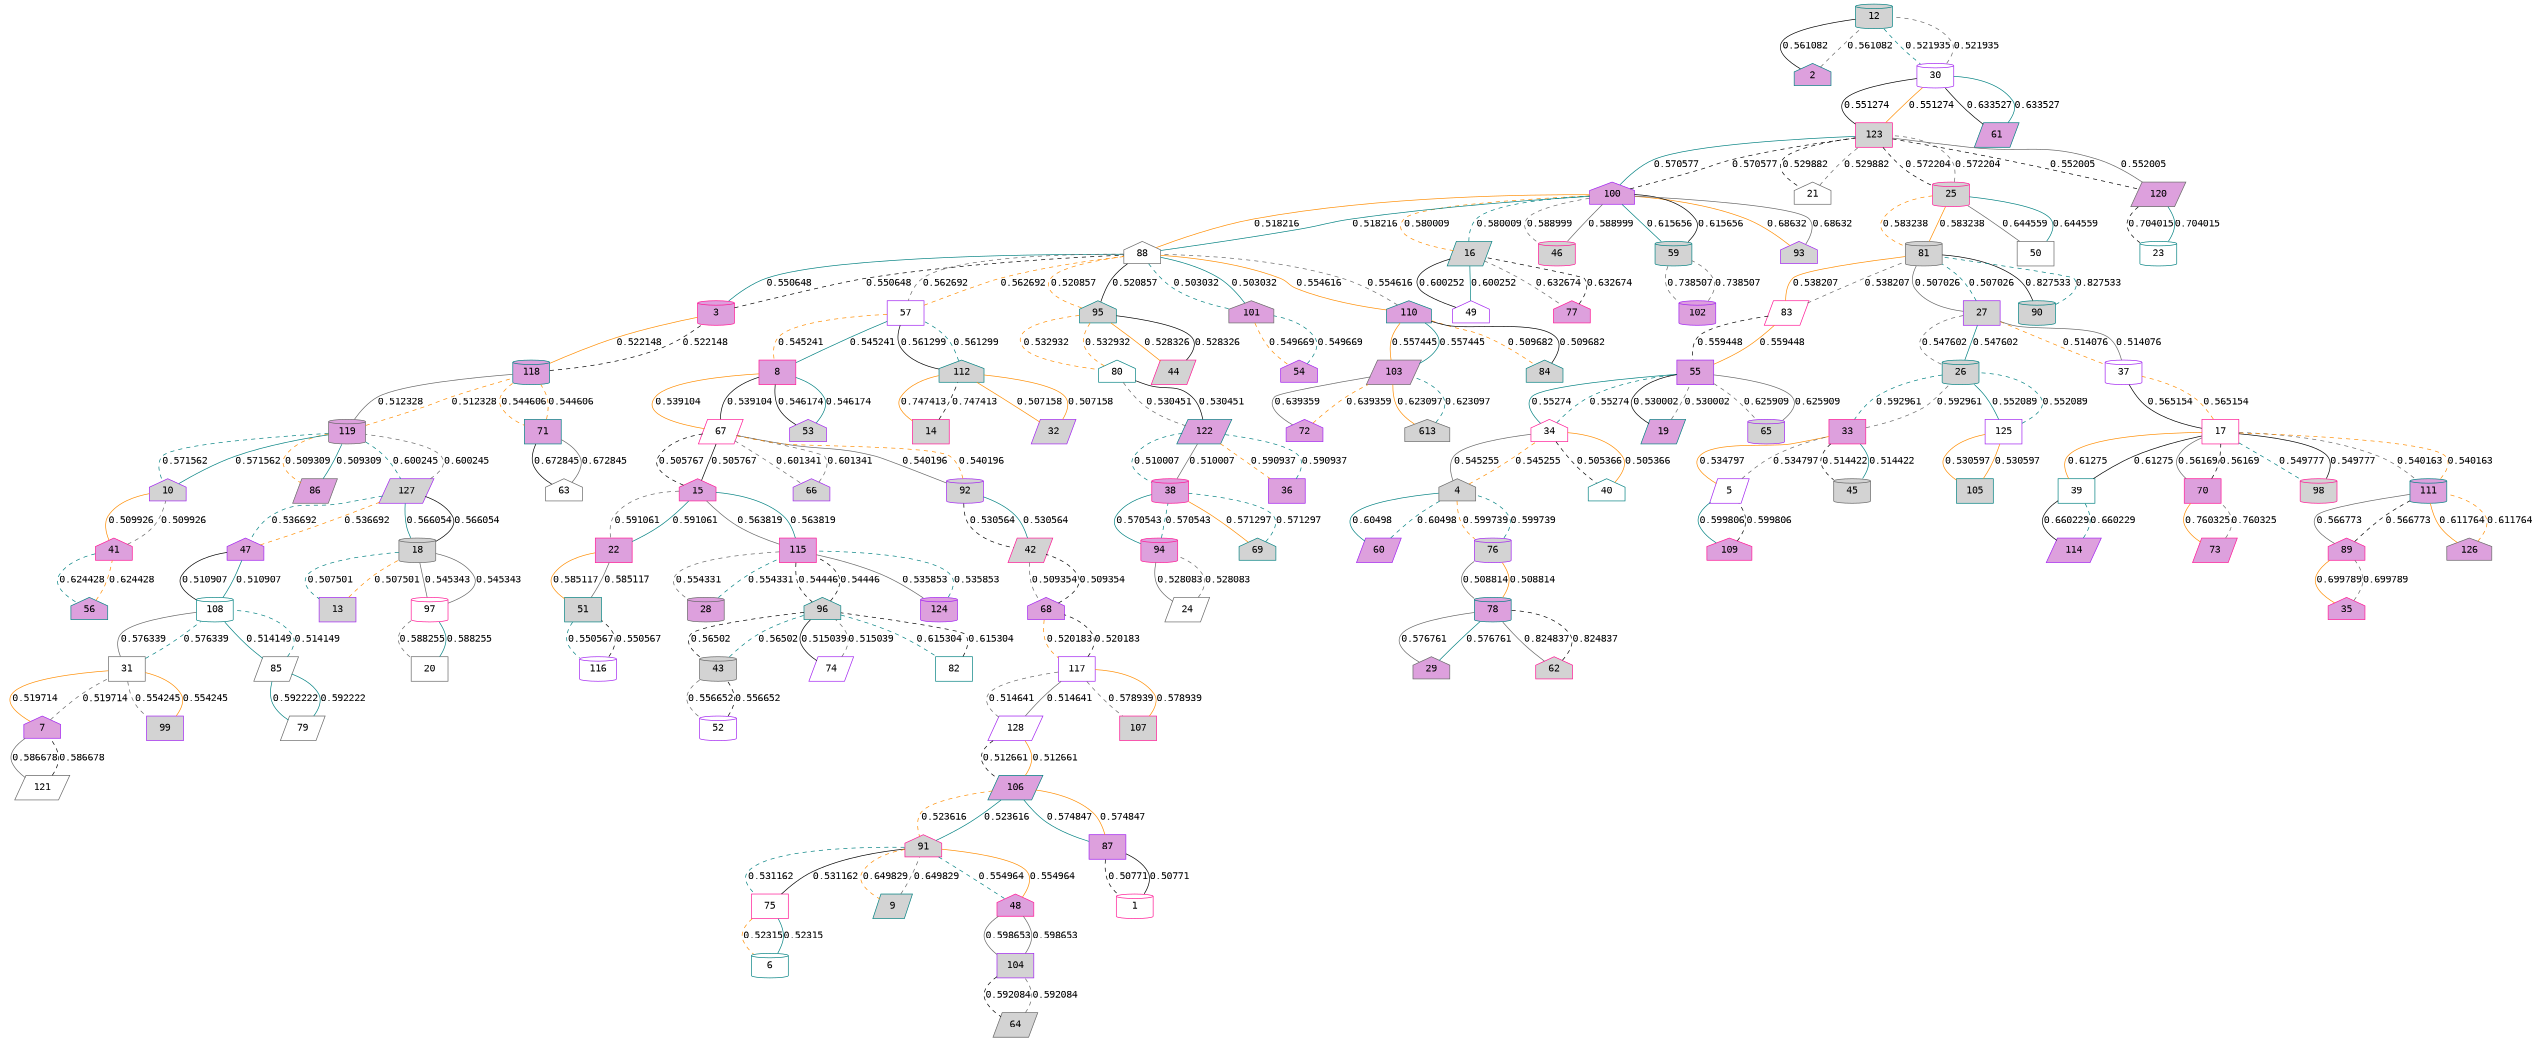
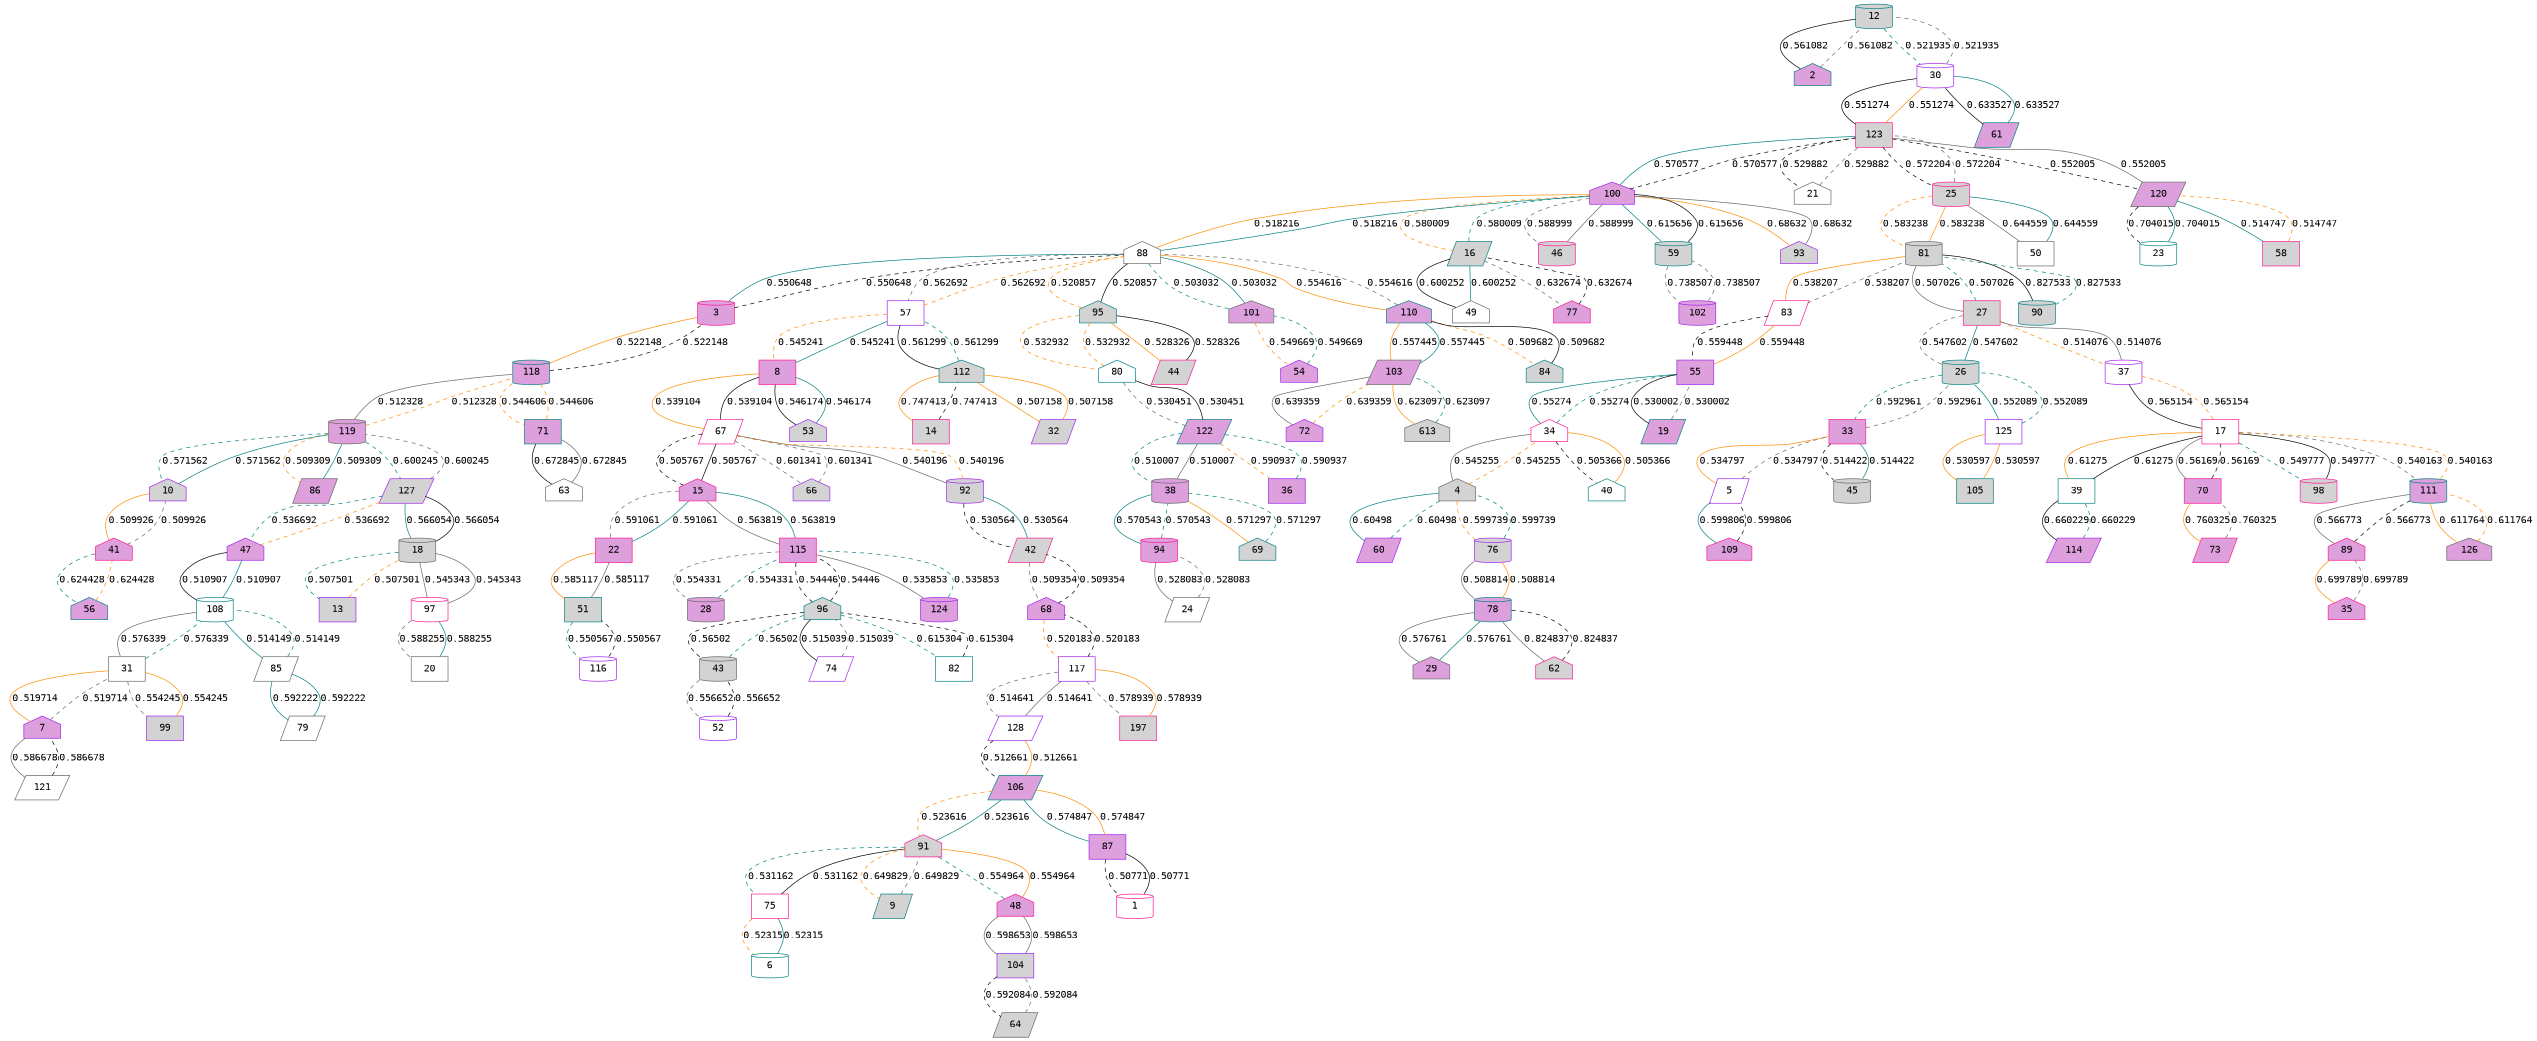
none -> (2281, 254)
(1471, 313) -> (1471, 313)
(1982, 313) -> (1982, 313)
(1766, 432) -> none
(1170, 491) -> (1170, 491)
(1138, 728) -> (1138, 728)
